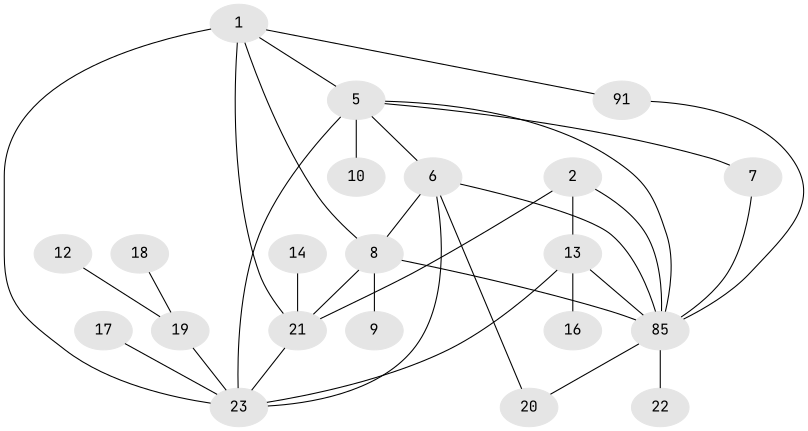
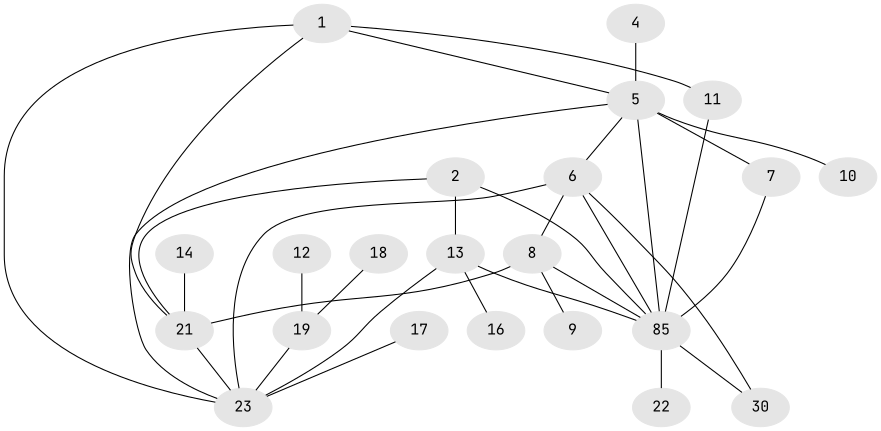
none -> (636, 23)
(622, 100) -> (713, 100)
(289, 148) -> none
(529, 407) -> (761, 407)
